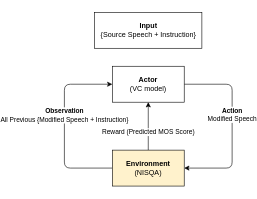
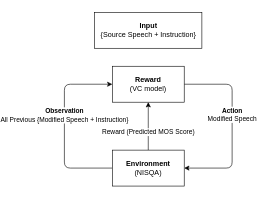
(149, 84) -> (149, 84)
(149, 168) -> (149, 168)
